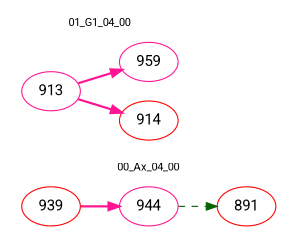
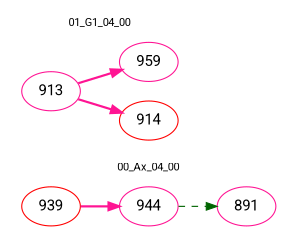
(247, 206) -> (247, 206)
